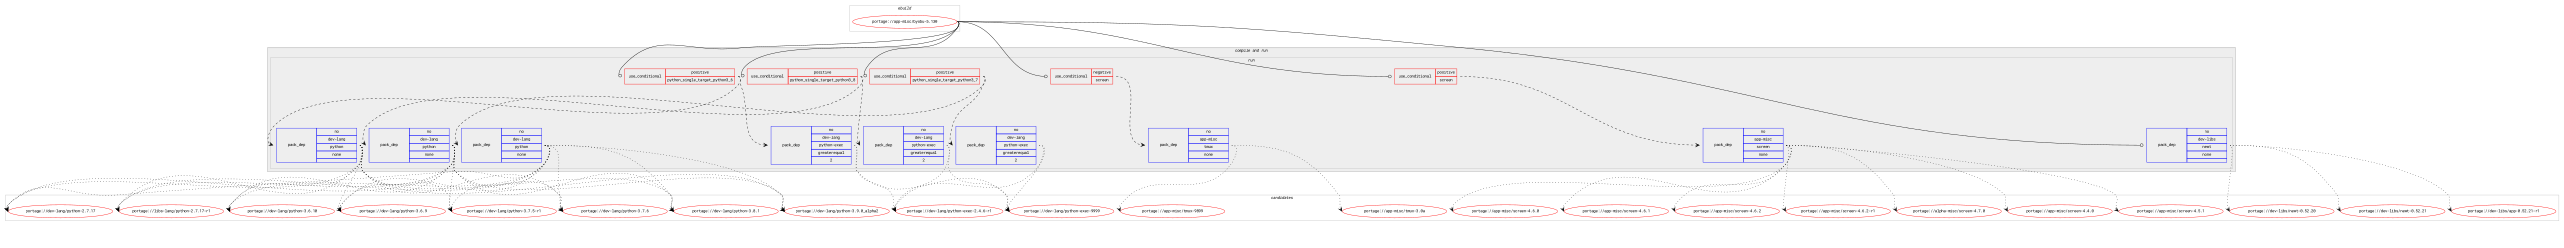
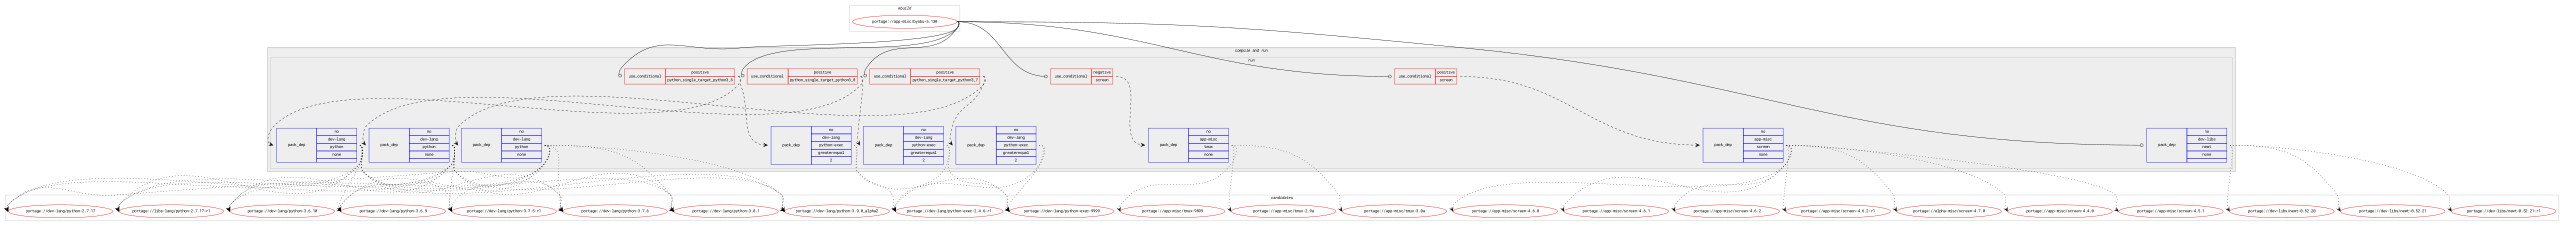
none -> (1284, 211)
(2504, 211) -> (2504, 211)
